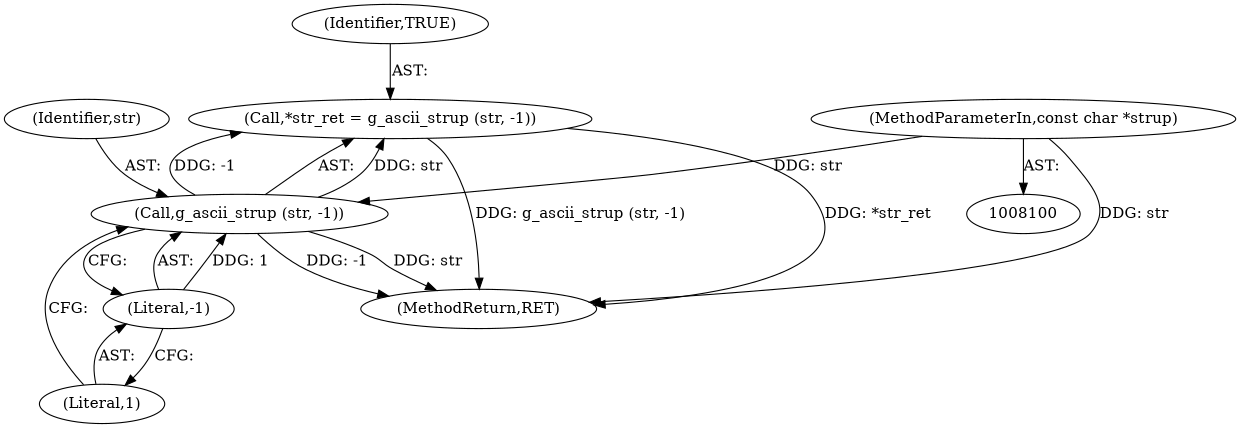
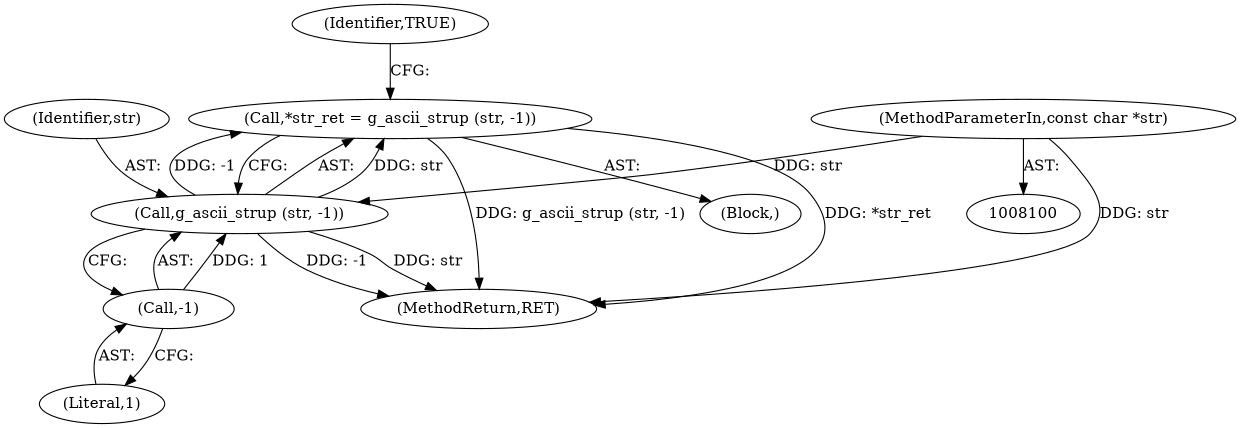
(413, 72) -> (413, 72)
(1023, 119) -> (1023, 119)
none -> (751, 214)
(47, 296) -> (253, 154)
(169, 309) -> (169, 309)
